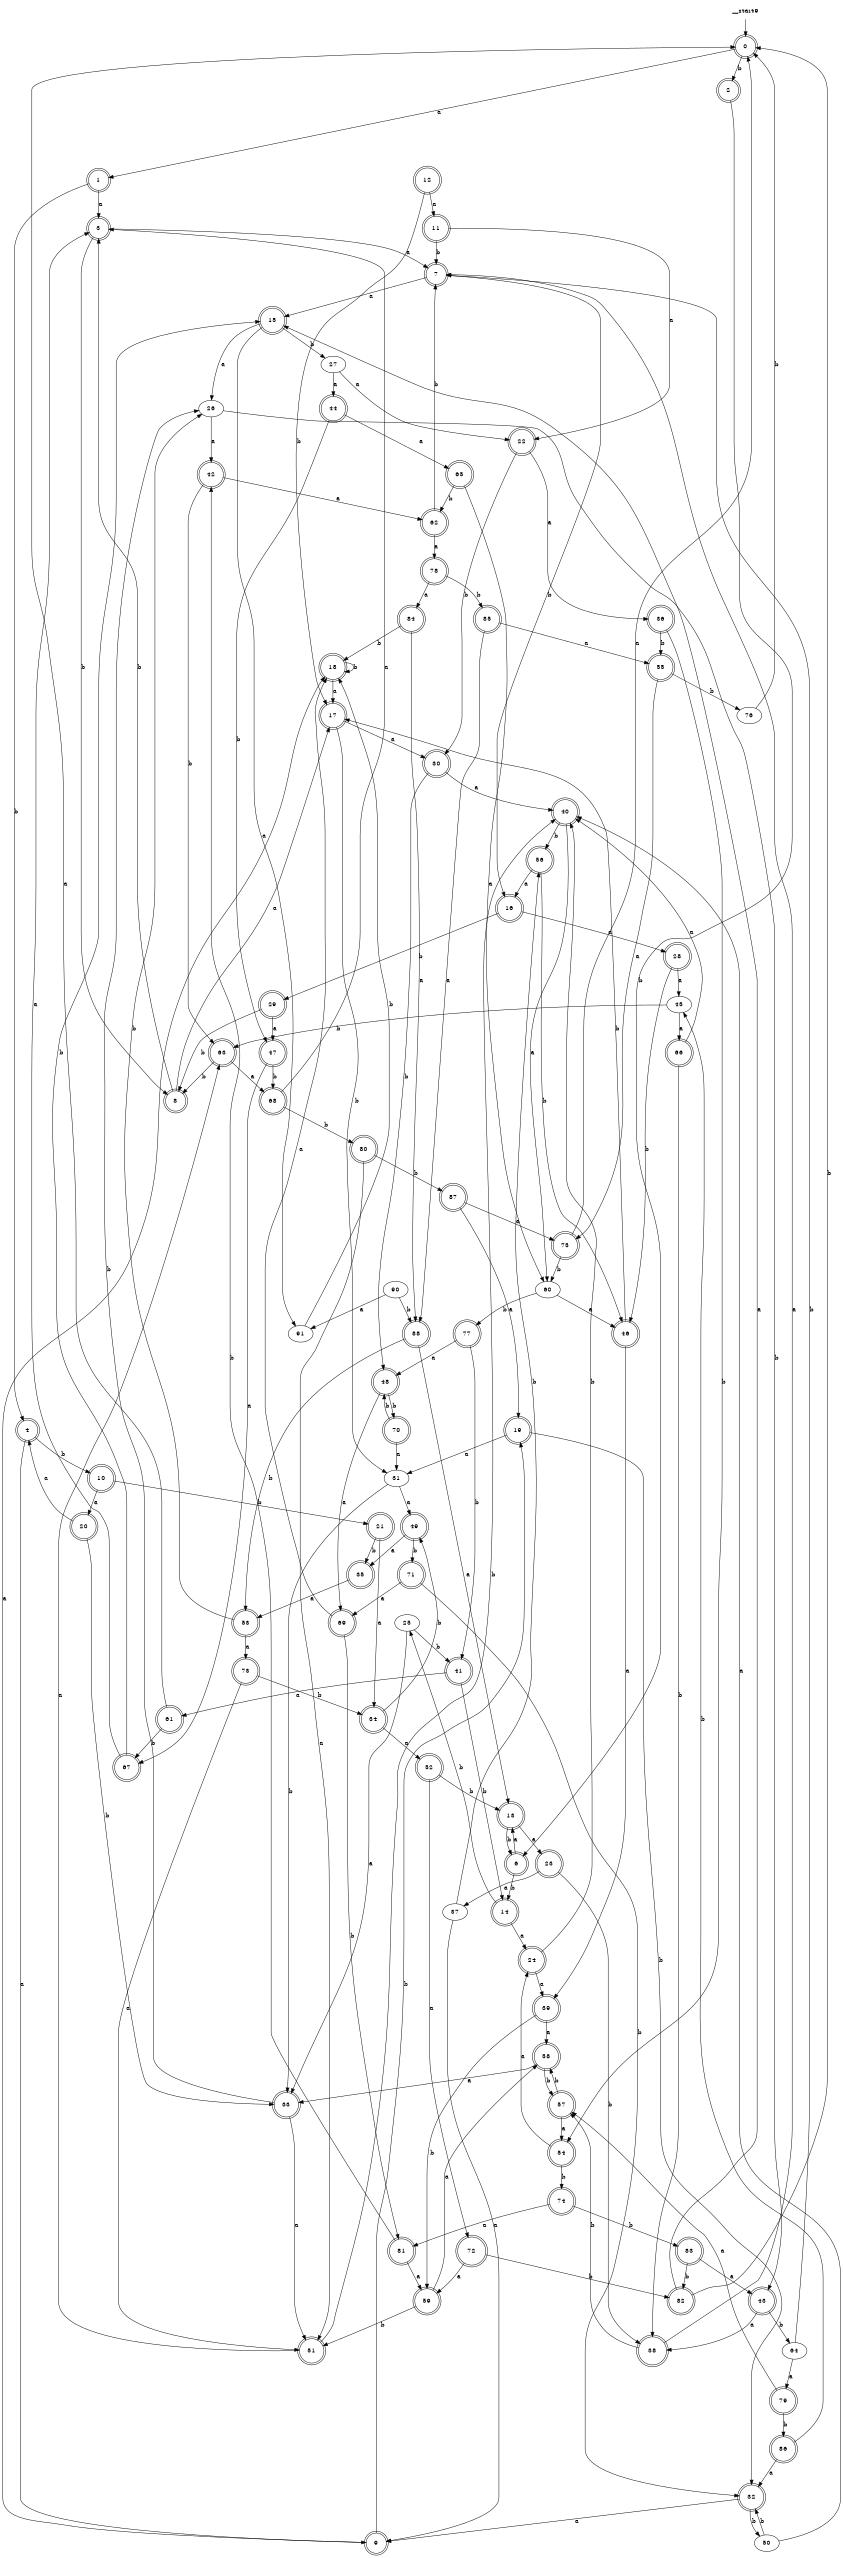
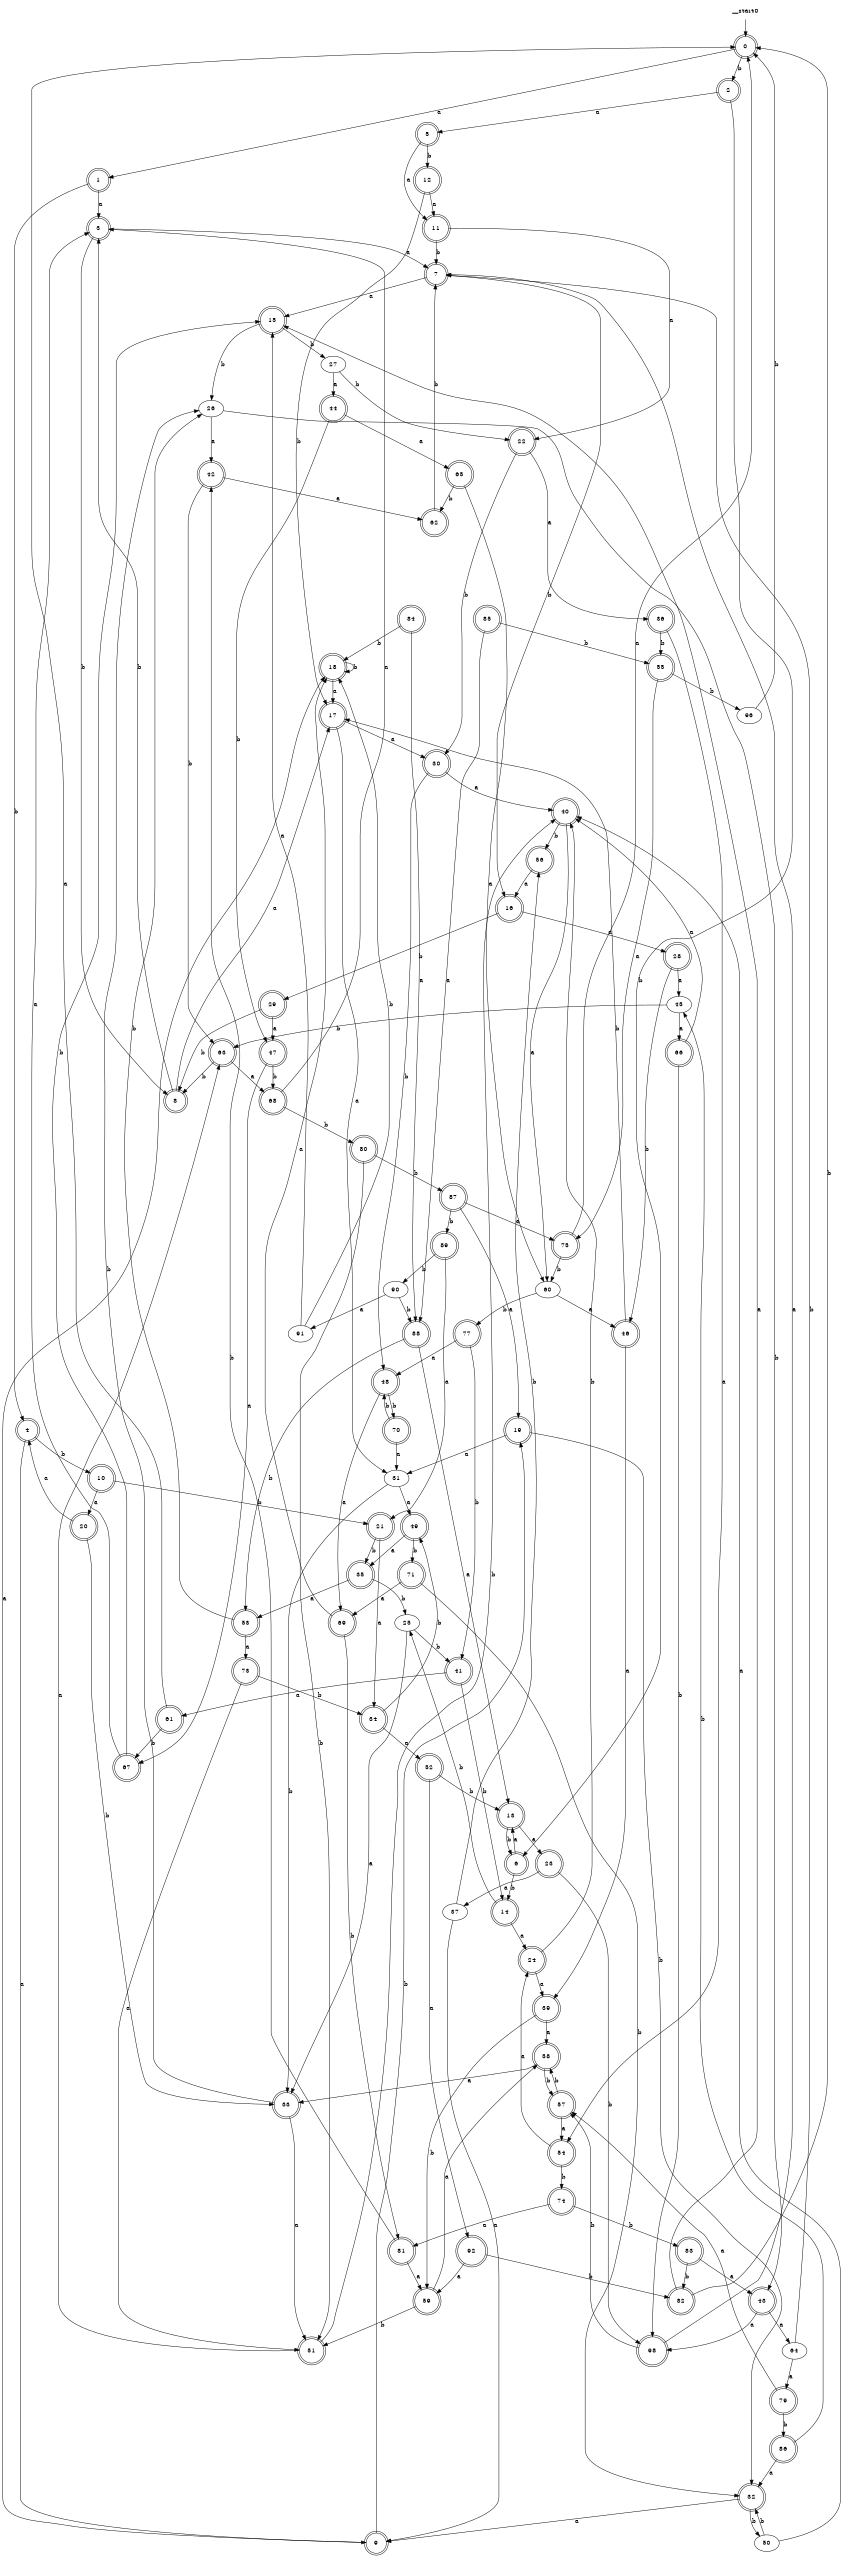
(746, 11) -> (746, 11)
none -> (427, 134)
(223, 365) -> (223, 365)
(358, 385) -> (358, 385)
(434, 571) -> none
(587, 643) -> (587, 643)
(749, 716) -> (749, 716)
(258, 822) -> (279, 833)
(357, 1101) -> (357, 1101)
(543, 1105) -> none
none -> (445, 1246)
(724, 1382) -> (724, 1382)
none -> (393, 1592)
(322, 1743) -> (322, 1743)
(472, 2251) -> (472, 2251)
(782, 2325) -> (782, 2325)
(652, 2351) -> (652, 2351)
